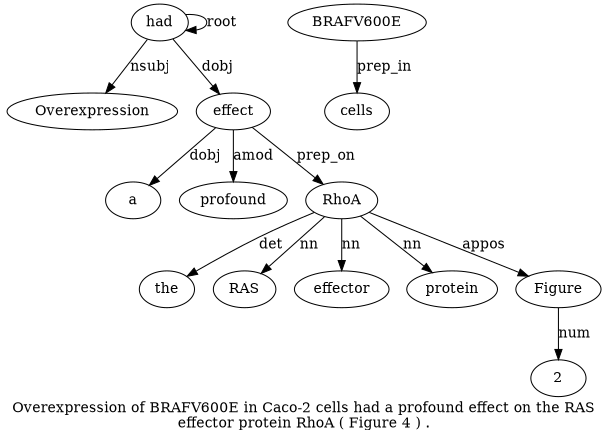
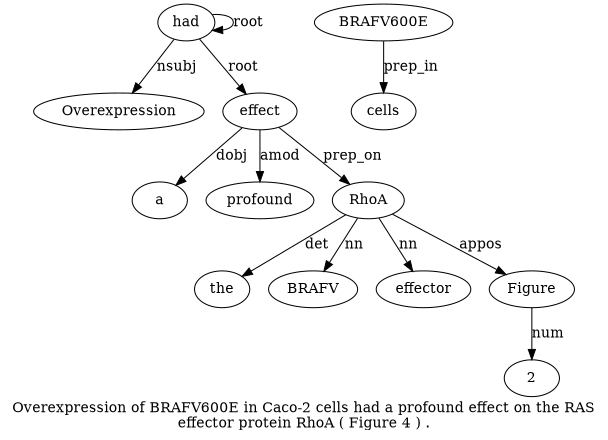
(218, 67) -> (244, 67)
(245, 289) -> (313, 289)
(452, 289) -> none
